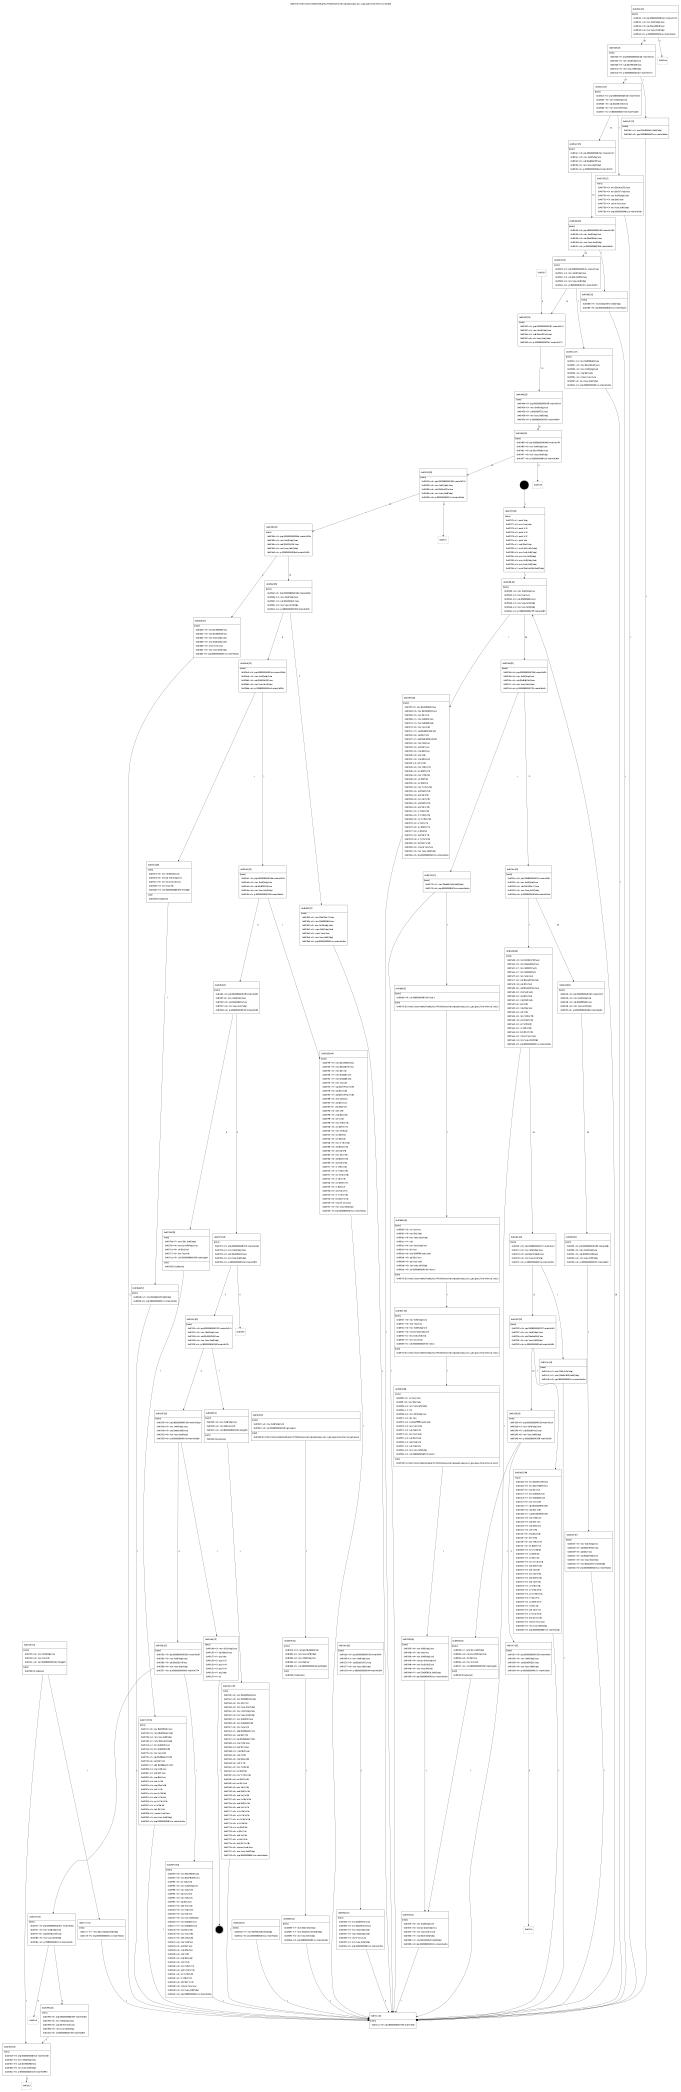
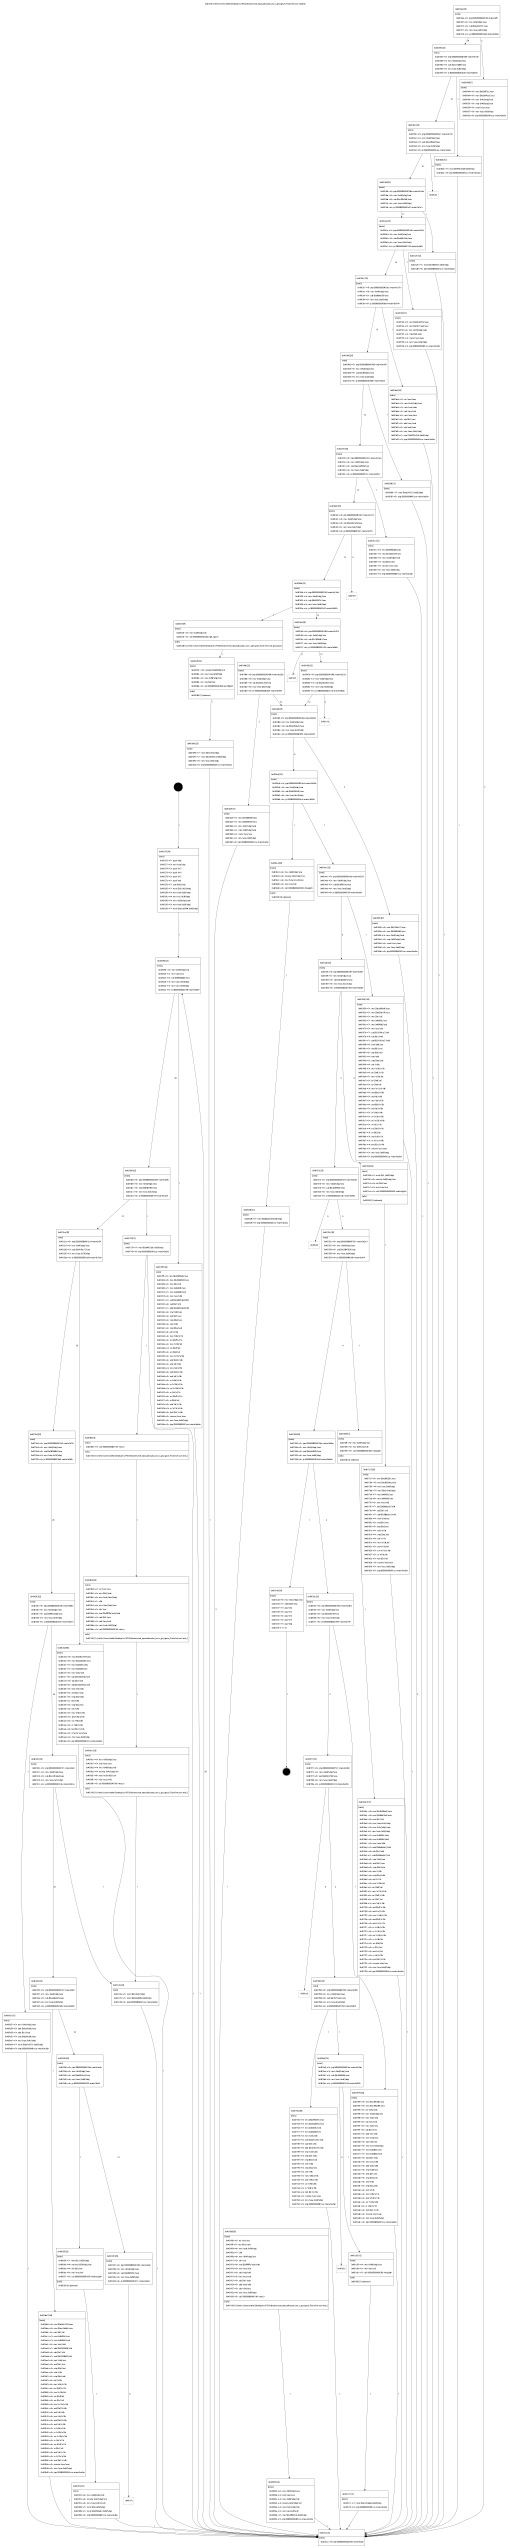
none -> (456, 61)
(541, 295) -> (352, 563)
none -> (412, 415)
(366, 512) -> (309, 700)
none -> (278, 613)
(531, 1140) -> (52, 1690)
(447, 1370) -> (136, 1888)
(425, 1795) -> (322, 2523)
(27, 1858) -> (343, 2170)
none -> (313, 2158)
